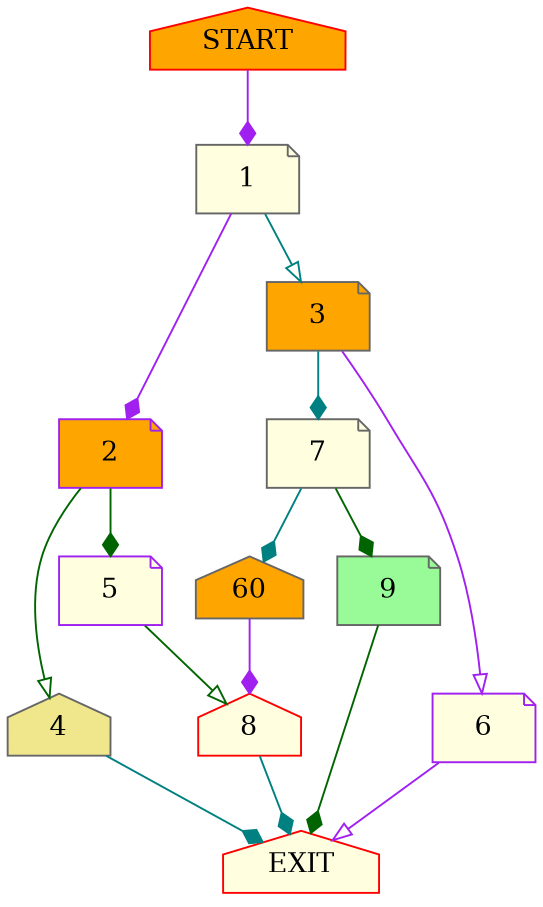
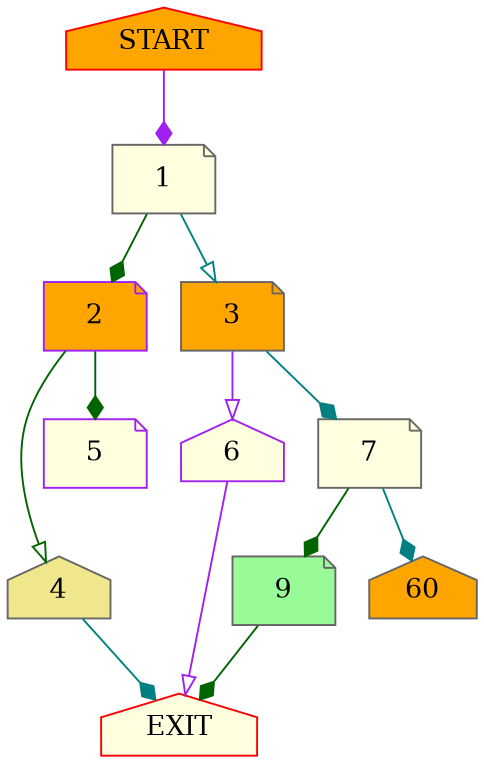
(184, 306) -> (135, 238)
(250, 728) -> none
(484, 728) -> (232, 454)
